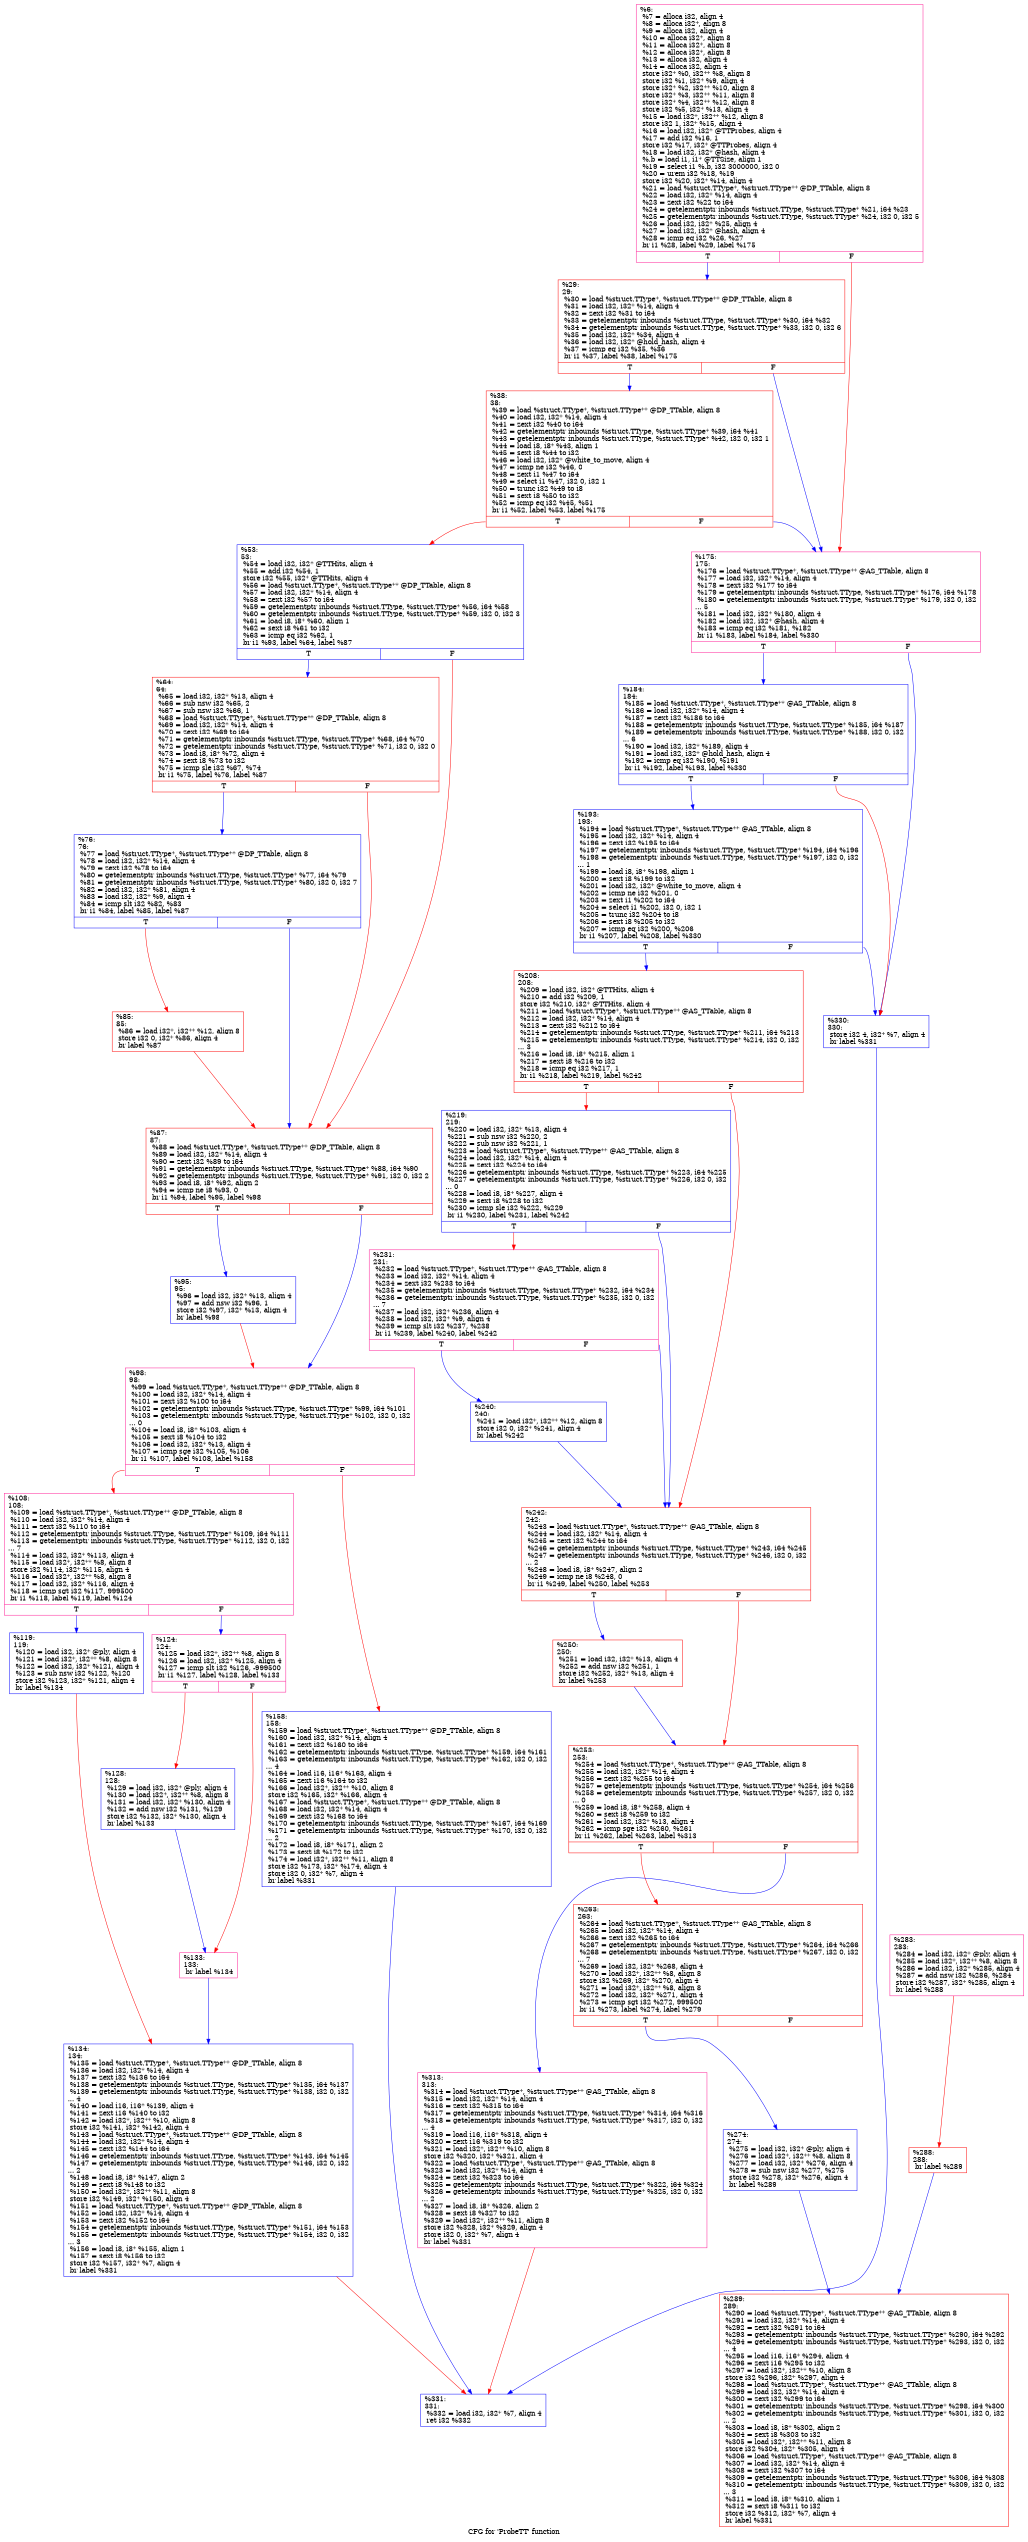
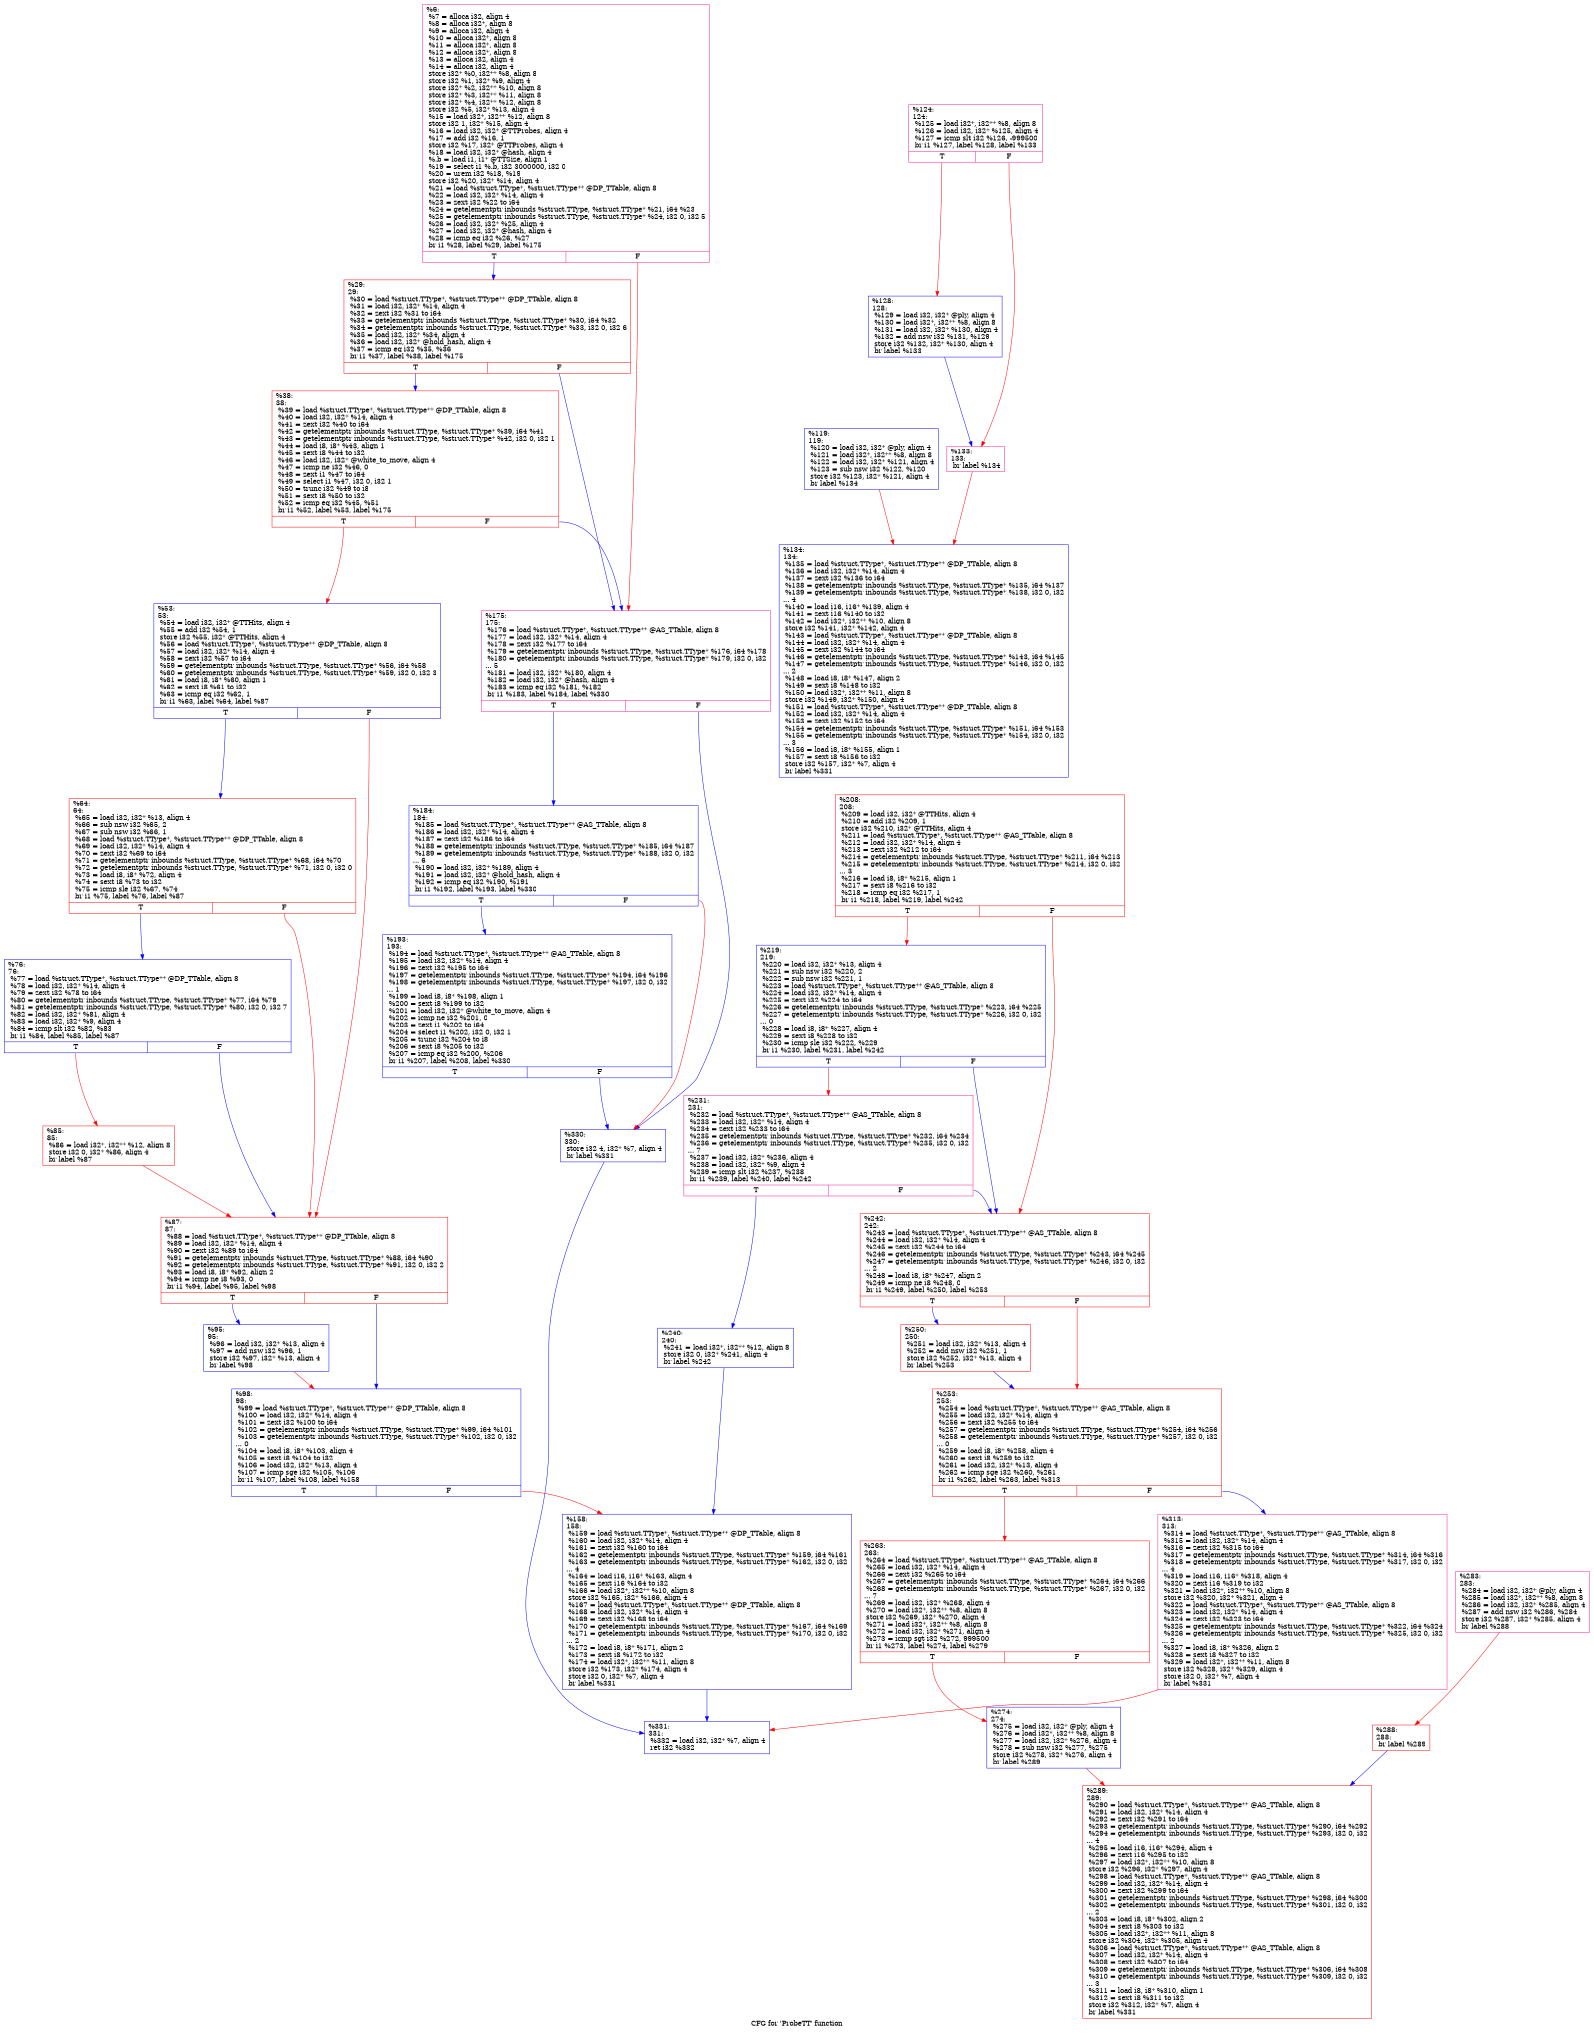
(297, 643) -> (213, 702)
(646, 959) -> none
(270, 1422) -> (376, 1443)
(588, 1473) -> (719, 1439)
(149, 1554) -> none
(208, 2009) -> (964, 506)
(723, 2053) -> (948, 1699)
(814, 2240) -> (1094, 1775)
(400, 2334) -> none
